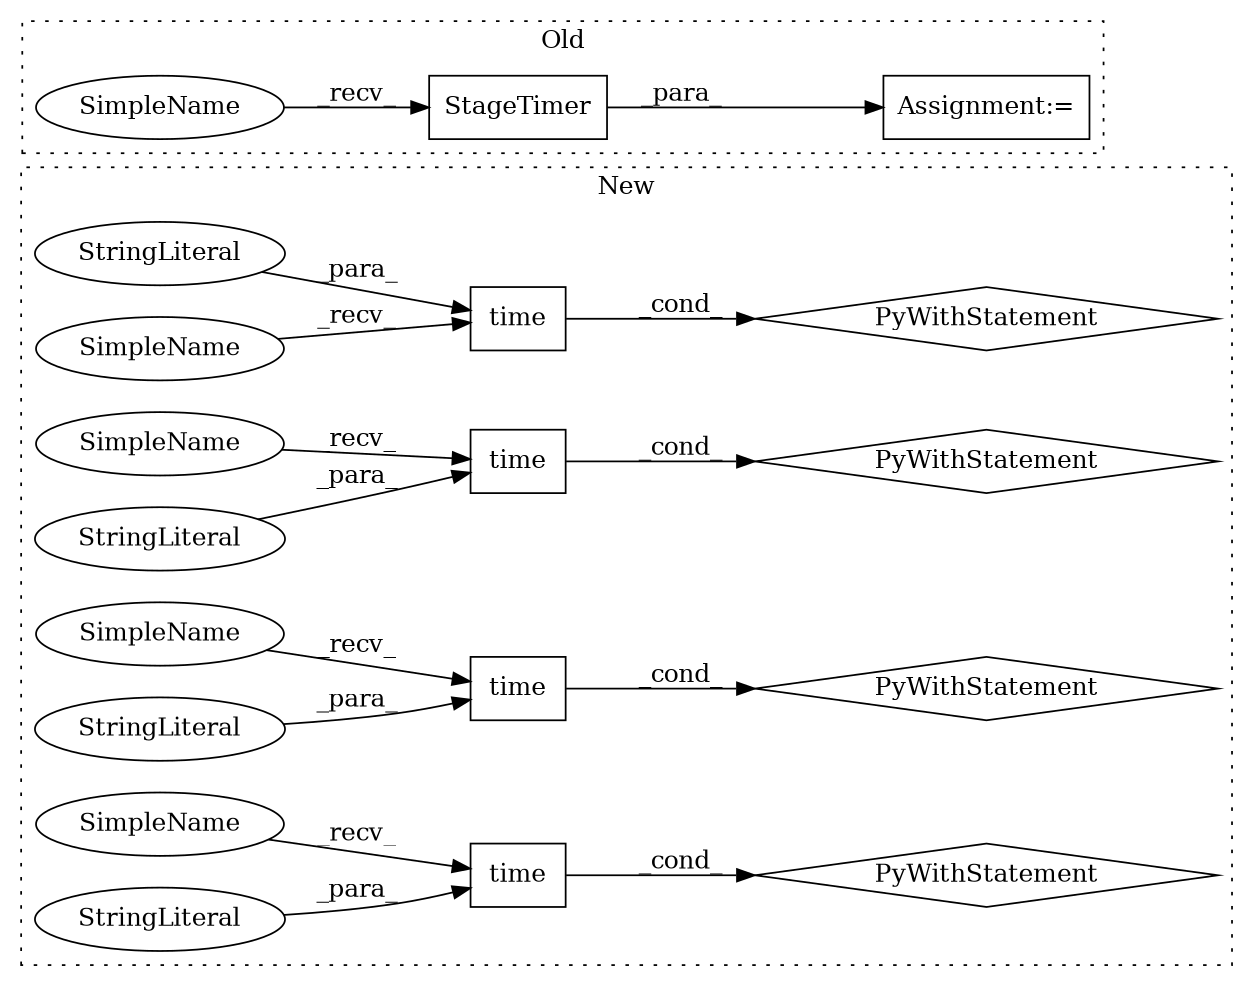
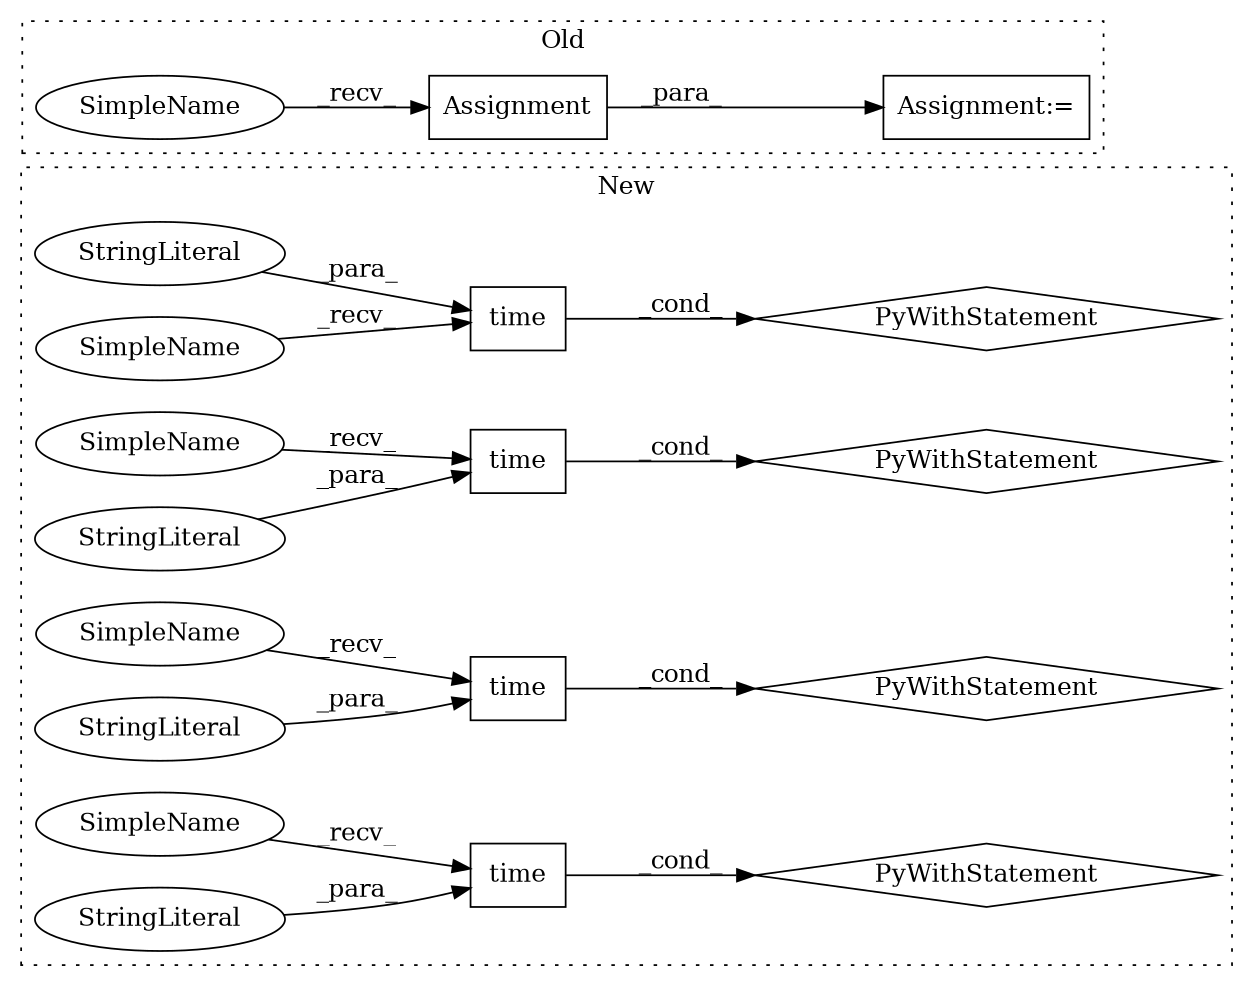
(518, 107) -> (518, 107)
